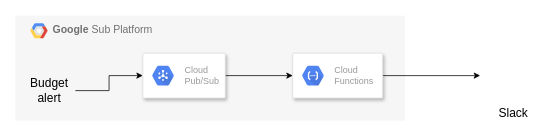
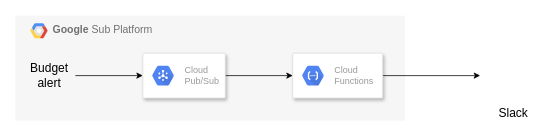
(49, 90) -> (49, 75)
